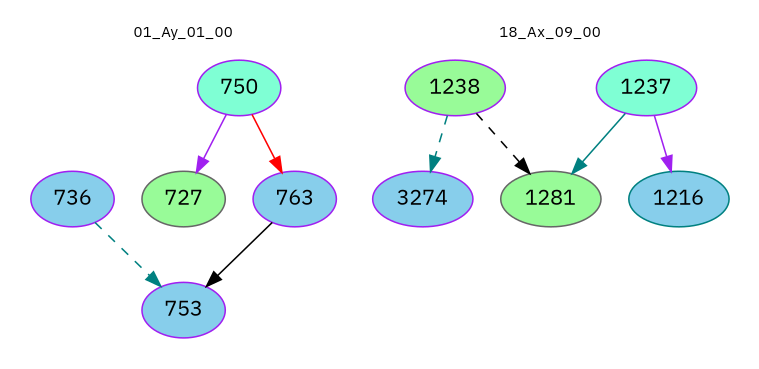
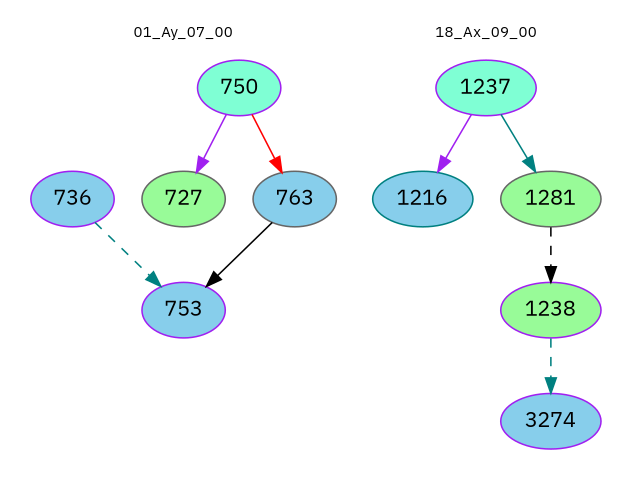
(184, 33) -> (184, 33)
(498, 138) -> (551, 247)
(295, 199) -> (295, 199)
